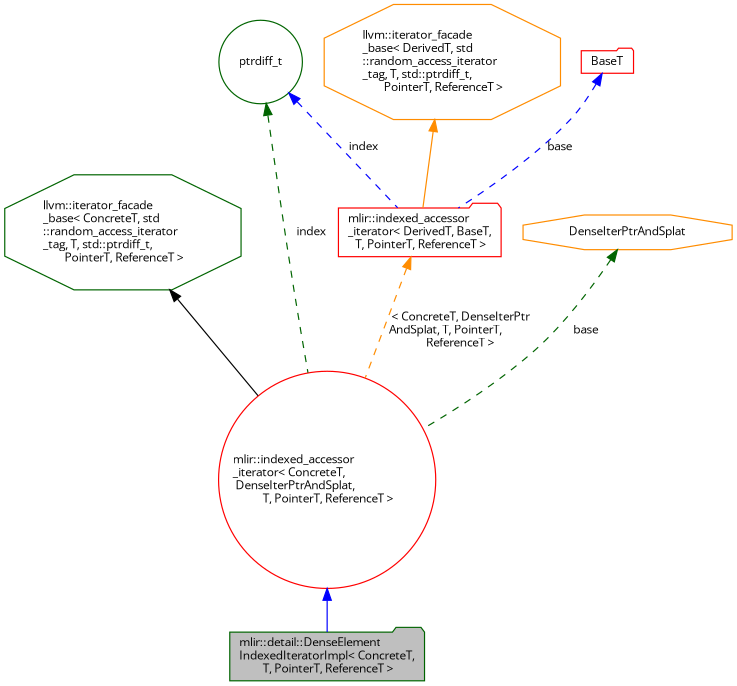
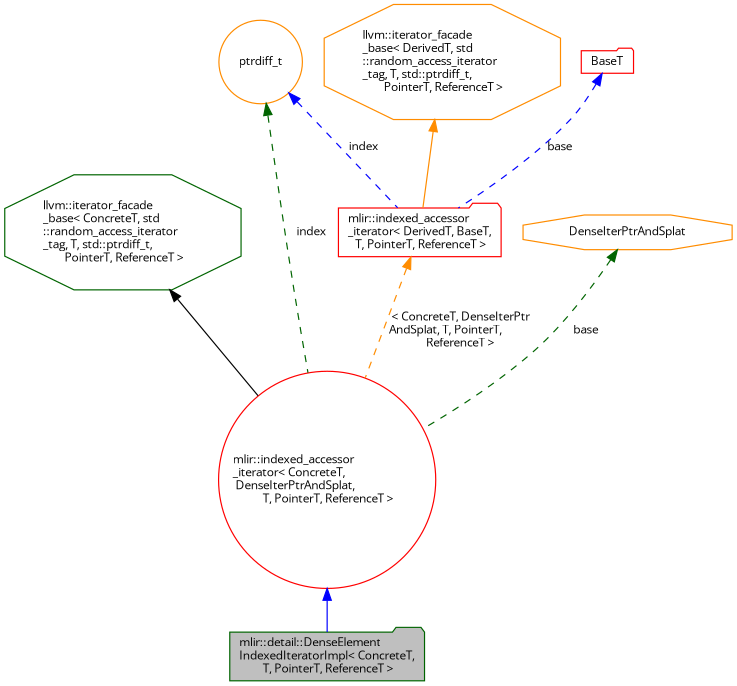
(261, 62) -> (261, 62)
